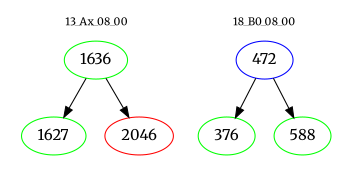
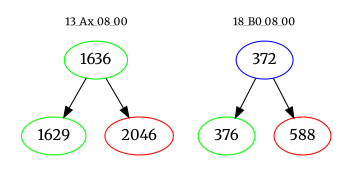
(265, 60) -> (265, 60)
(54, 136) -> (54, 136)
(303, 136) -> (303, 136)
